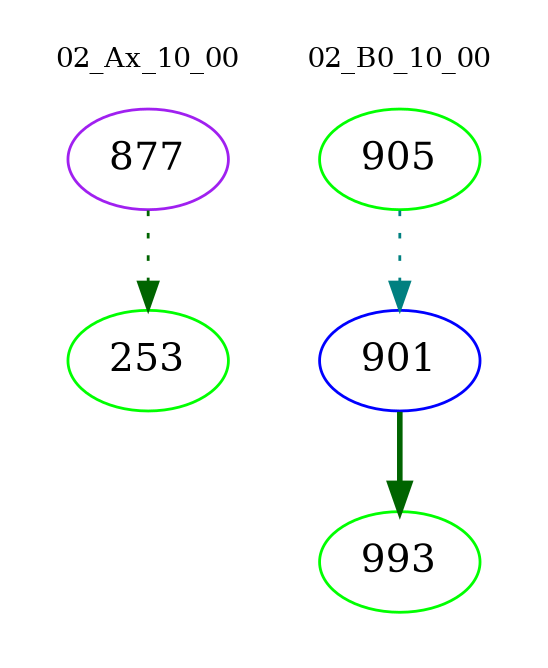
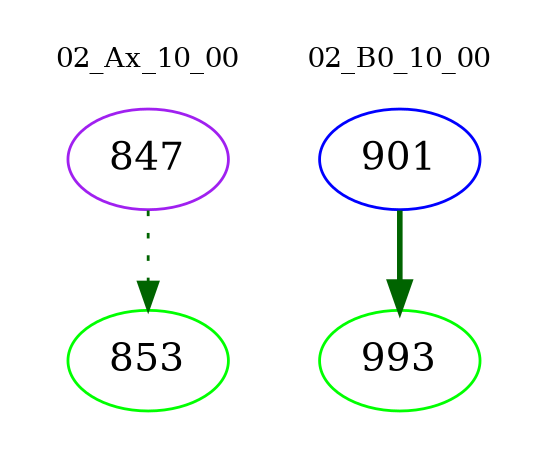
(148, 159) -> (148, 159)
(400, 159) -> none
(148, 361) -> (148, 361)
